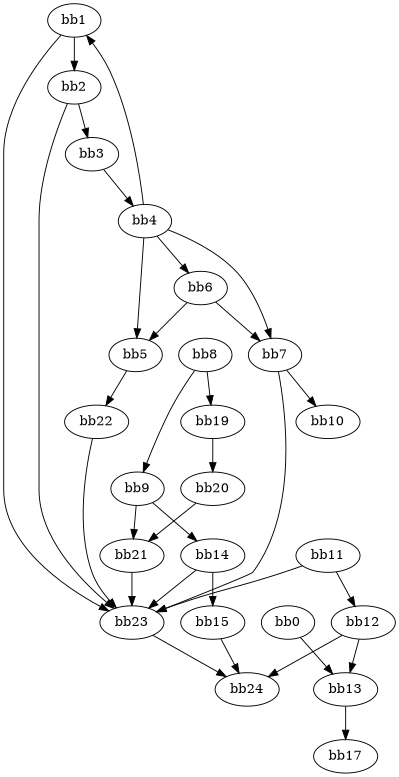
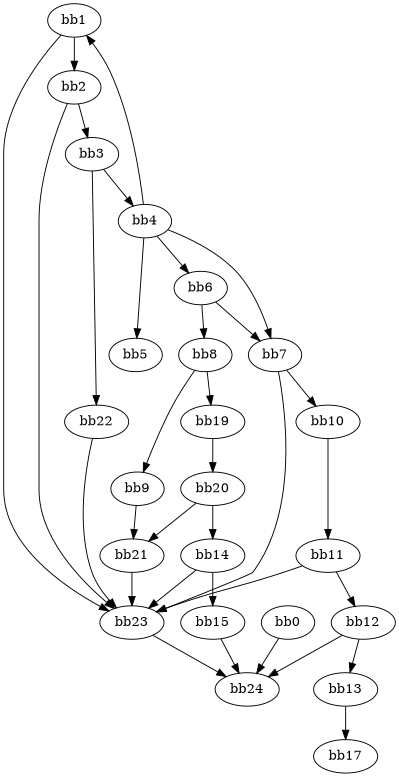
(171, 318) -> (203, 317)
(119, 384) -> (94, 283)
none -> (328, 484)
(169, 517) -> (213, 518)
(317, 656) -> (270, 652)
